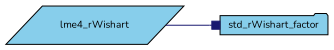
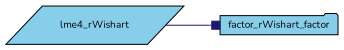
(274, 25) -> (279, 25)
